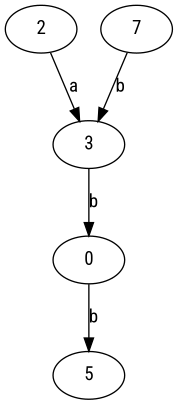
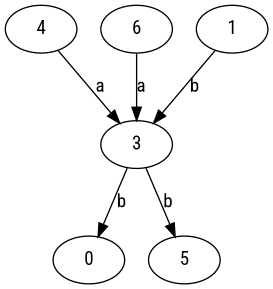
(41, 29) -> (41, 29)
(137, 29) -> (232, 29)
none -> (137, 29)
(89, 311) -> (158, 196)
